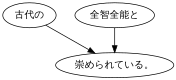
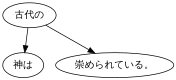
(115, 15) -> none
none -> (23, 65)
